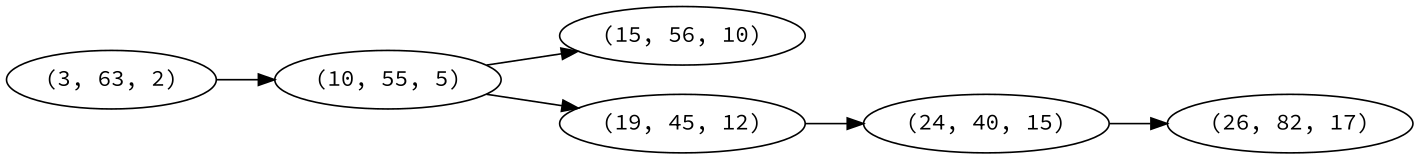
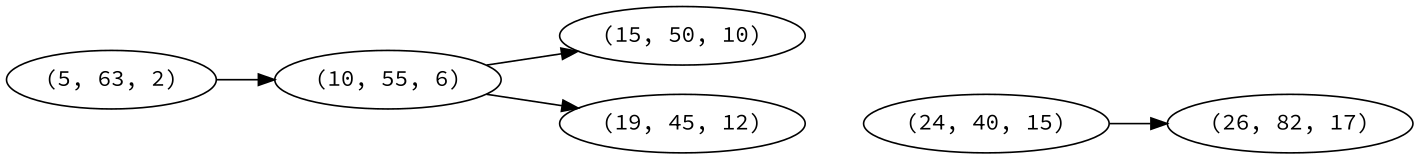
(682, 36) -> (682, 36)
(111, 80) -> (111, 80)
(388, 80) -> (388, 80)
(826, 124) -> none
